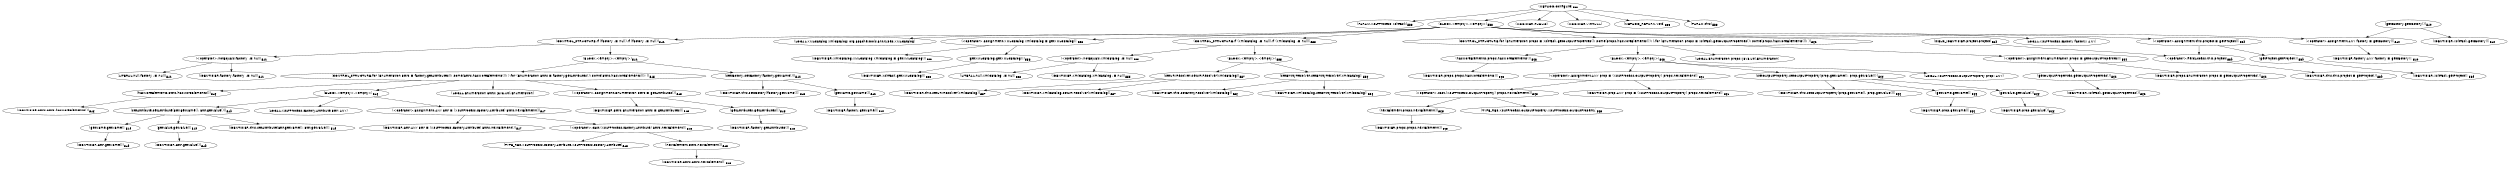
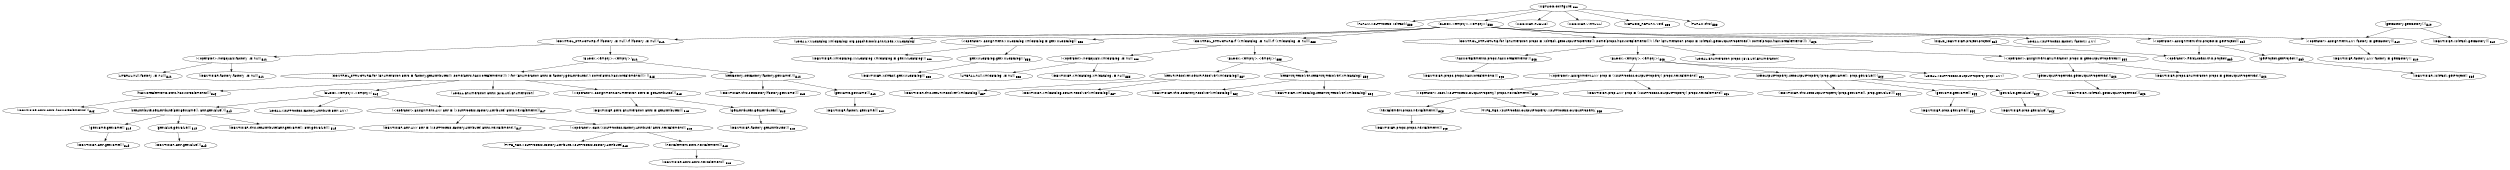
(2344, 76) -> none
